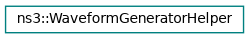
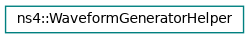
(125, 19) -> (125, 19)
